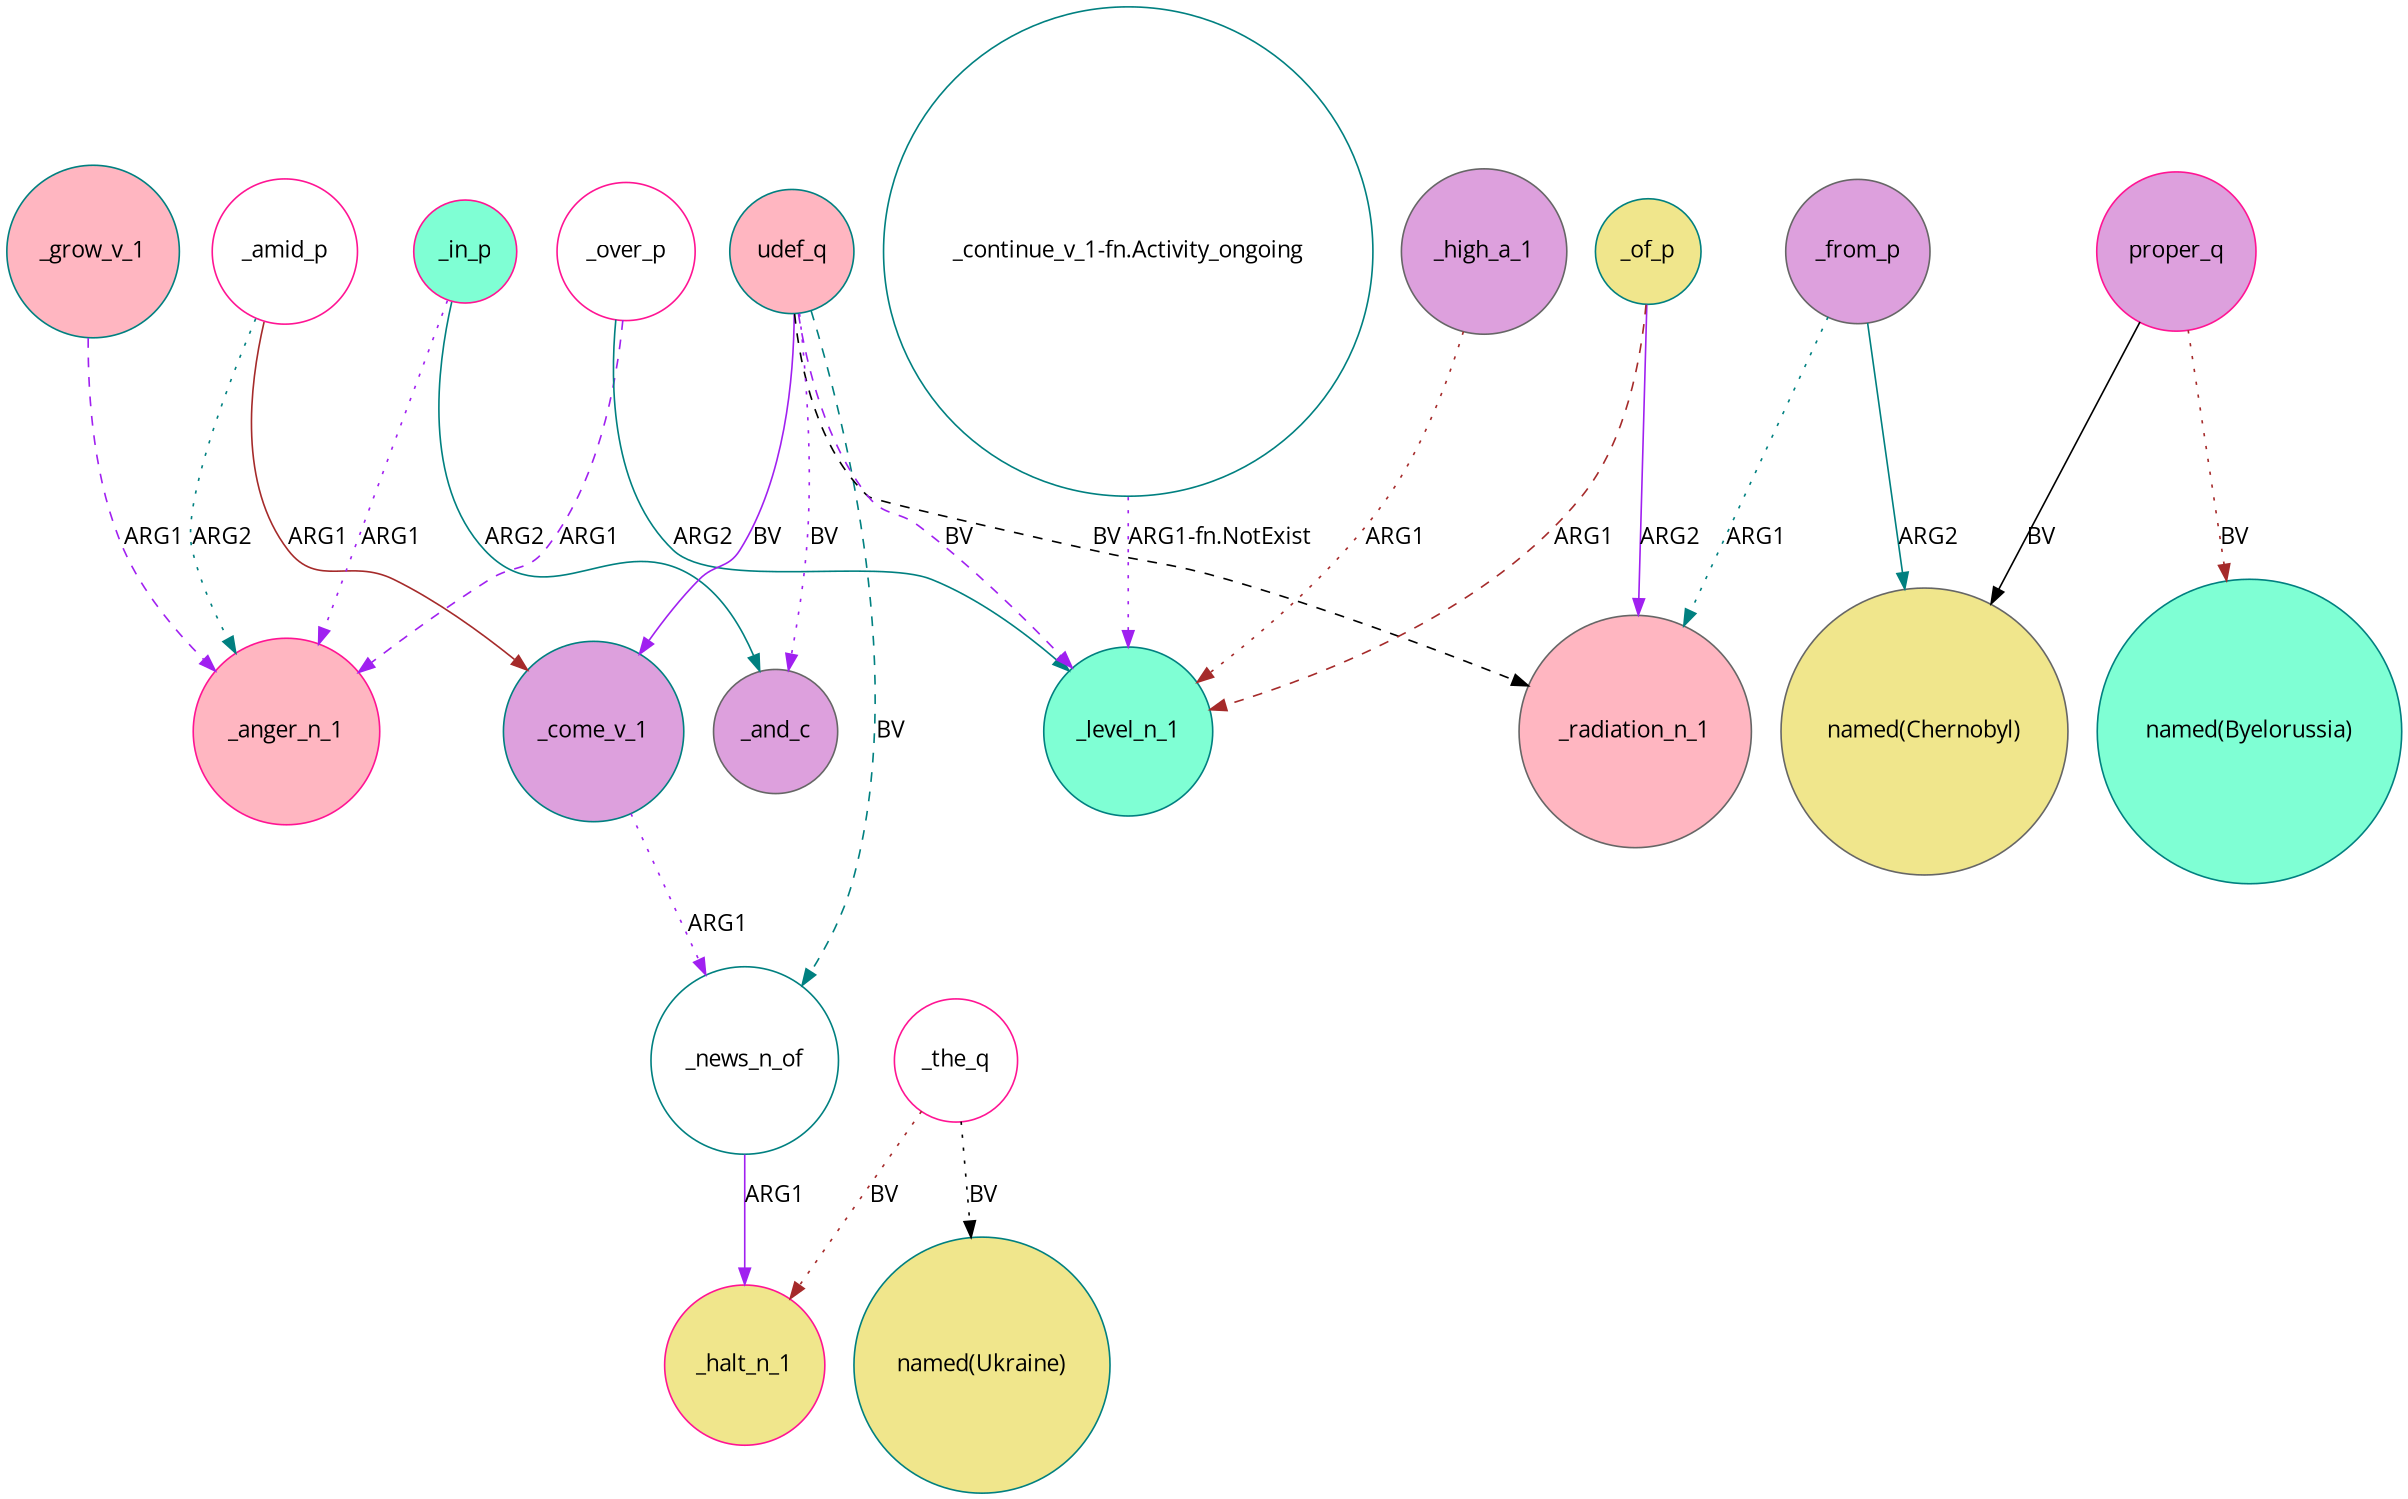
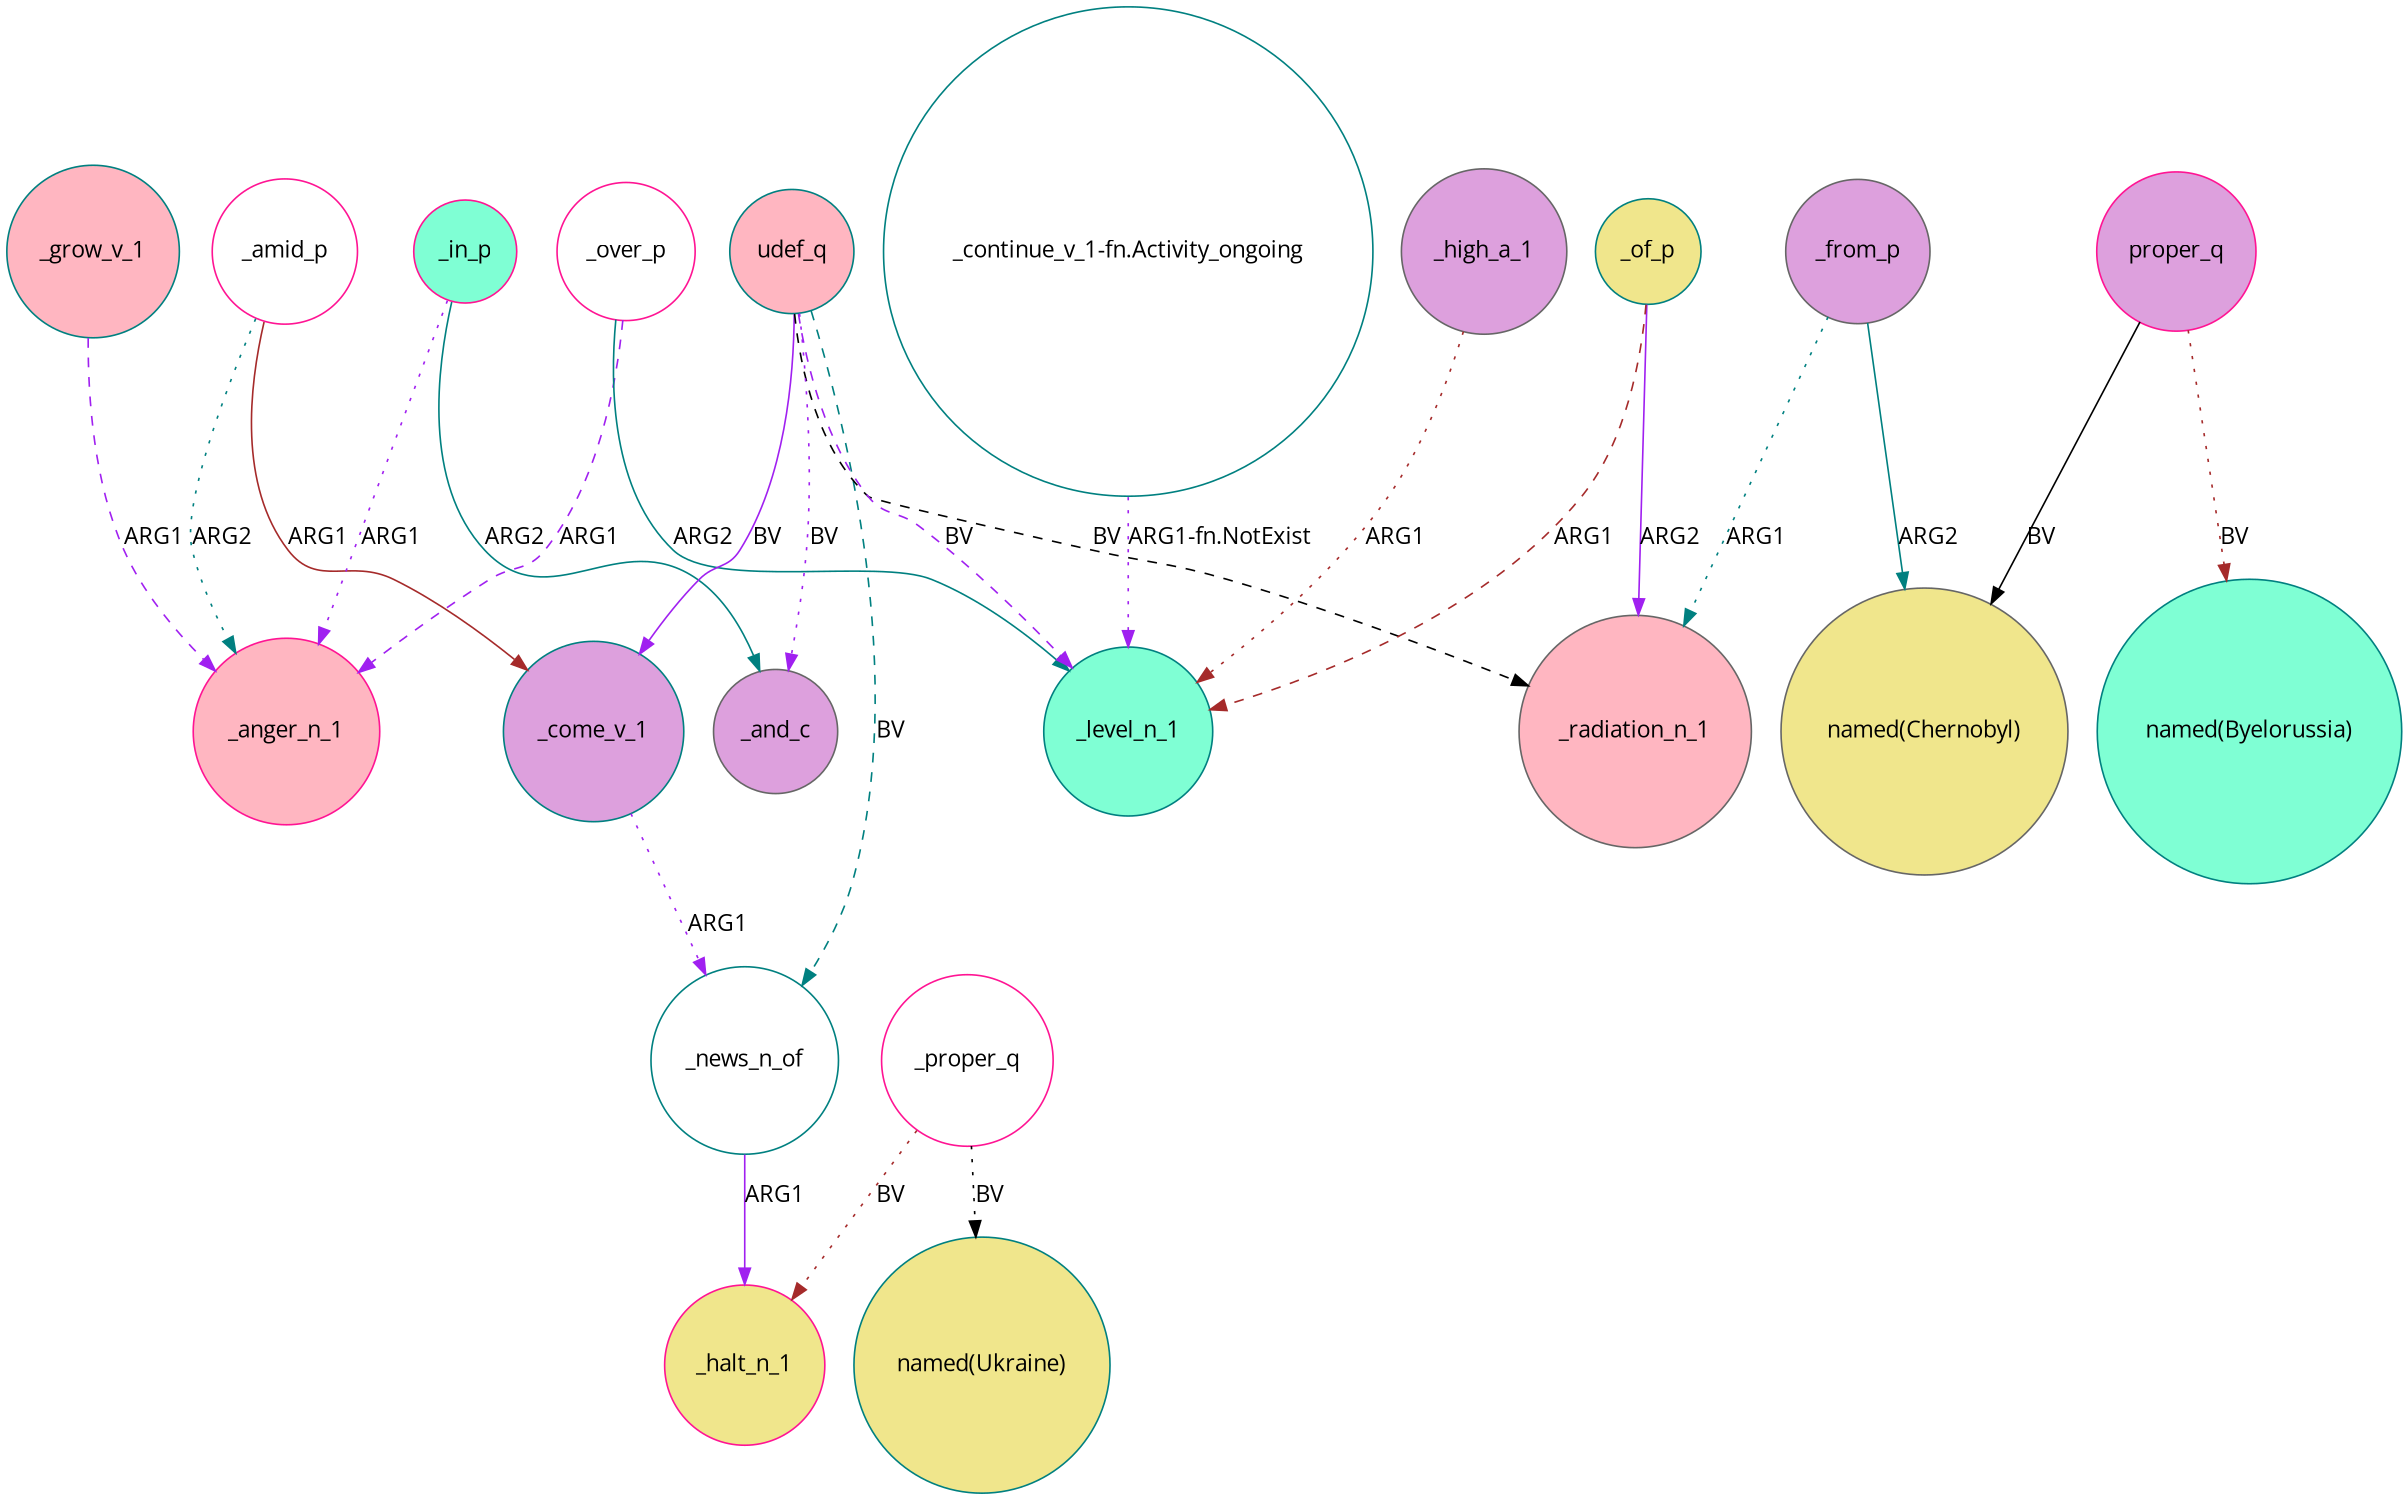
(956, 1060) -> (967, 1060)
